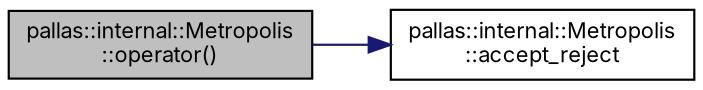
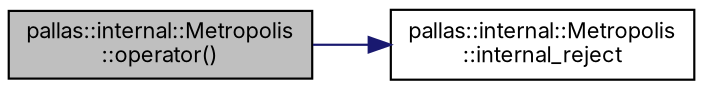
(543, 45) -> (543, 45)
